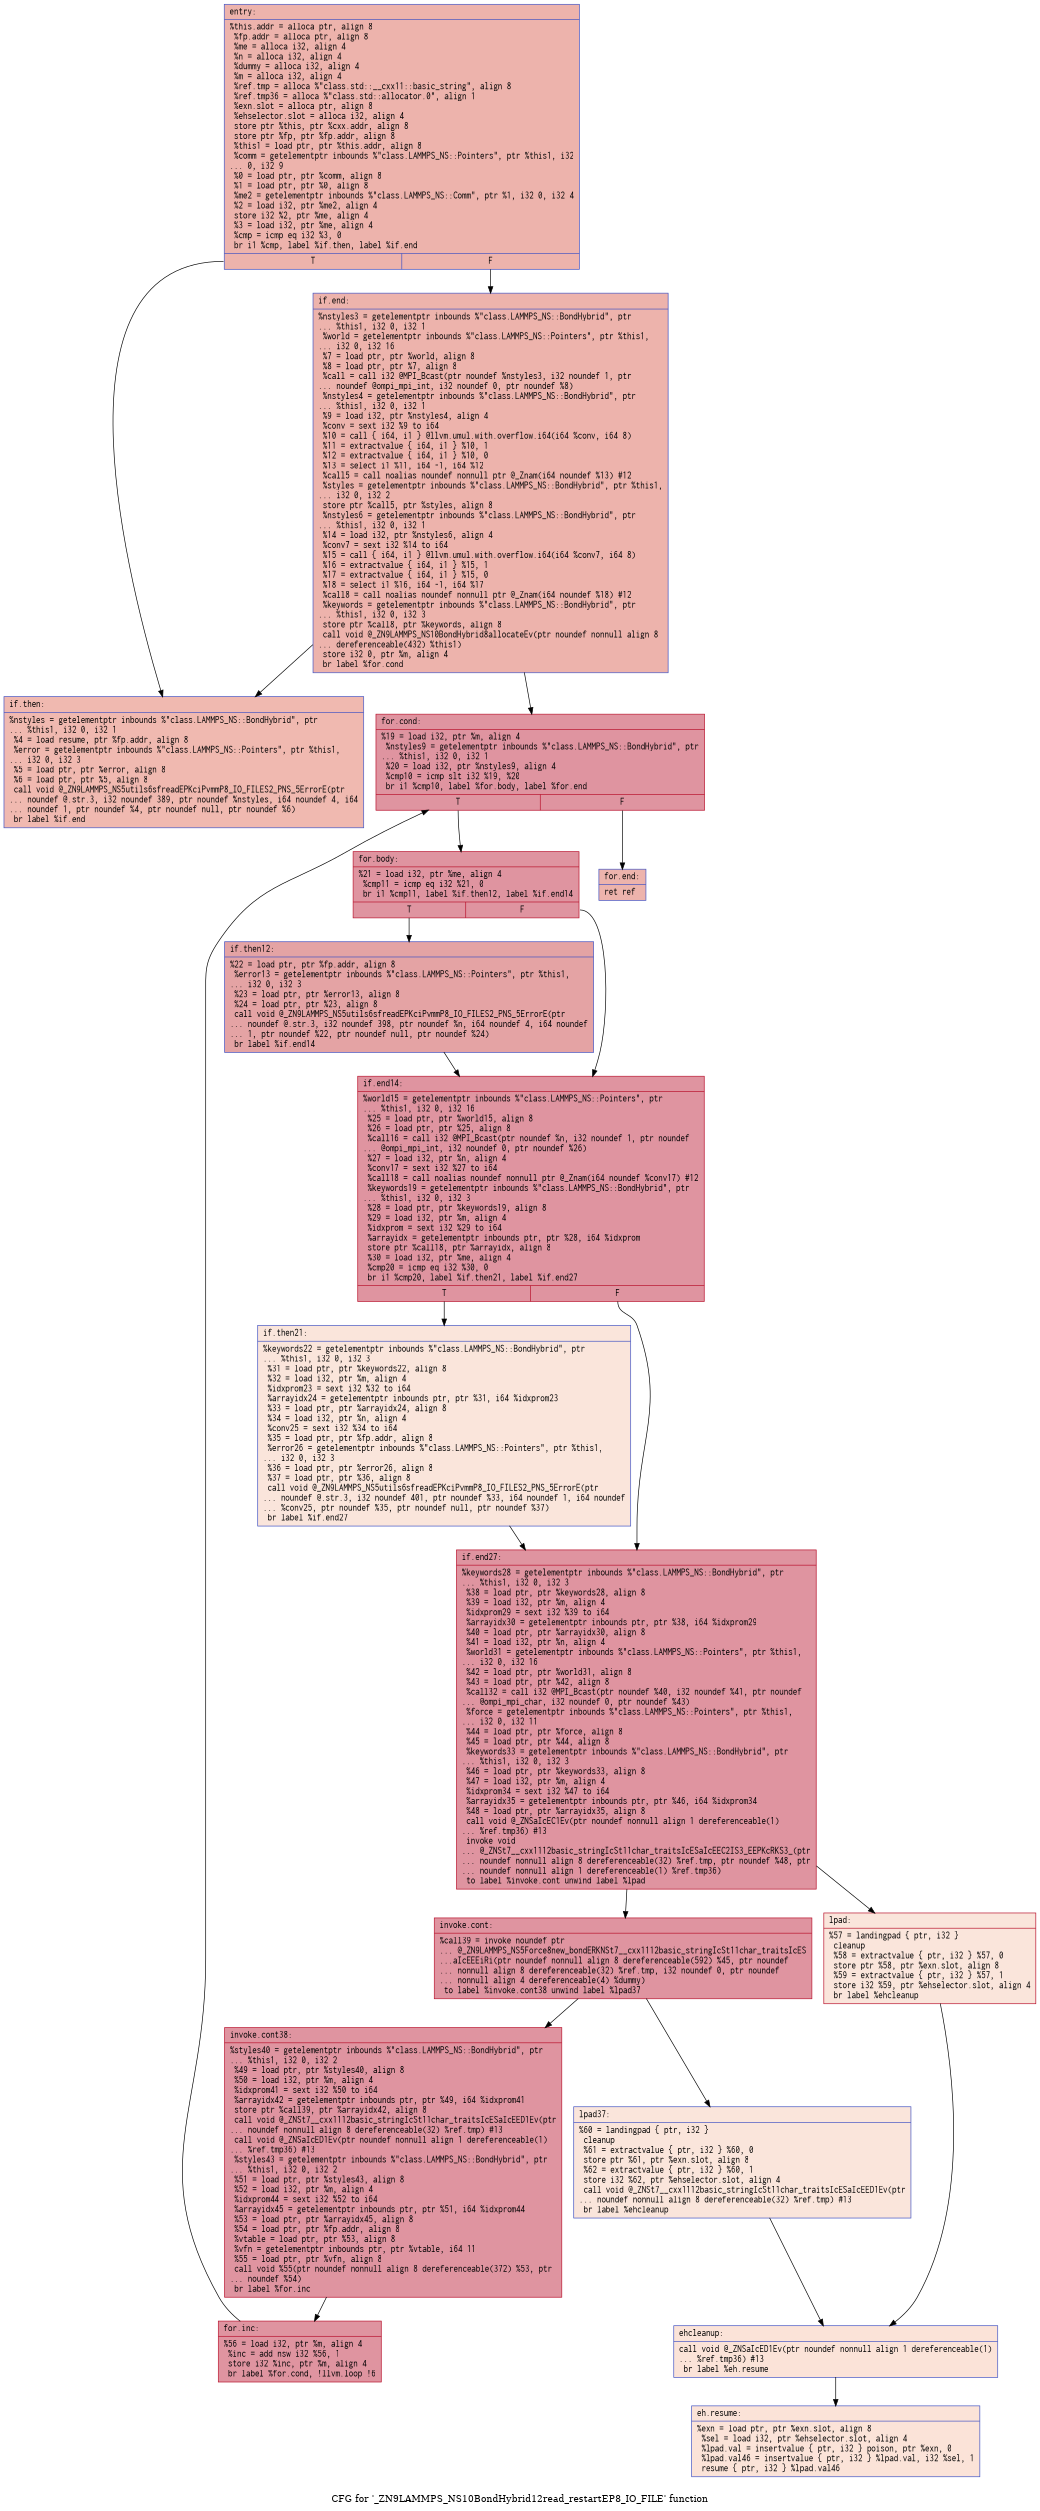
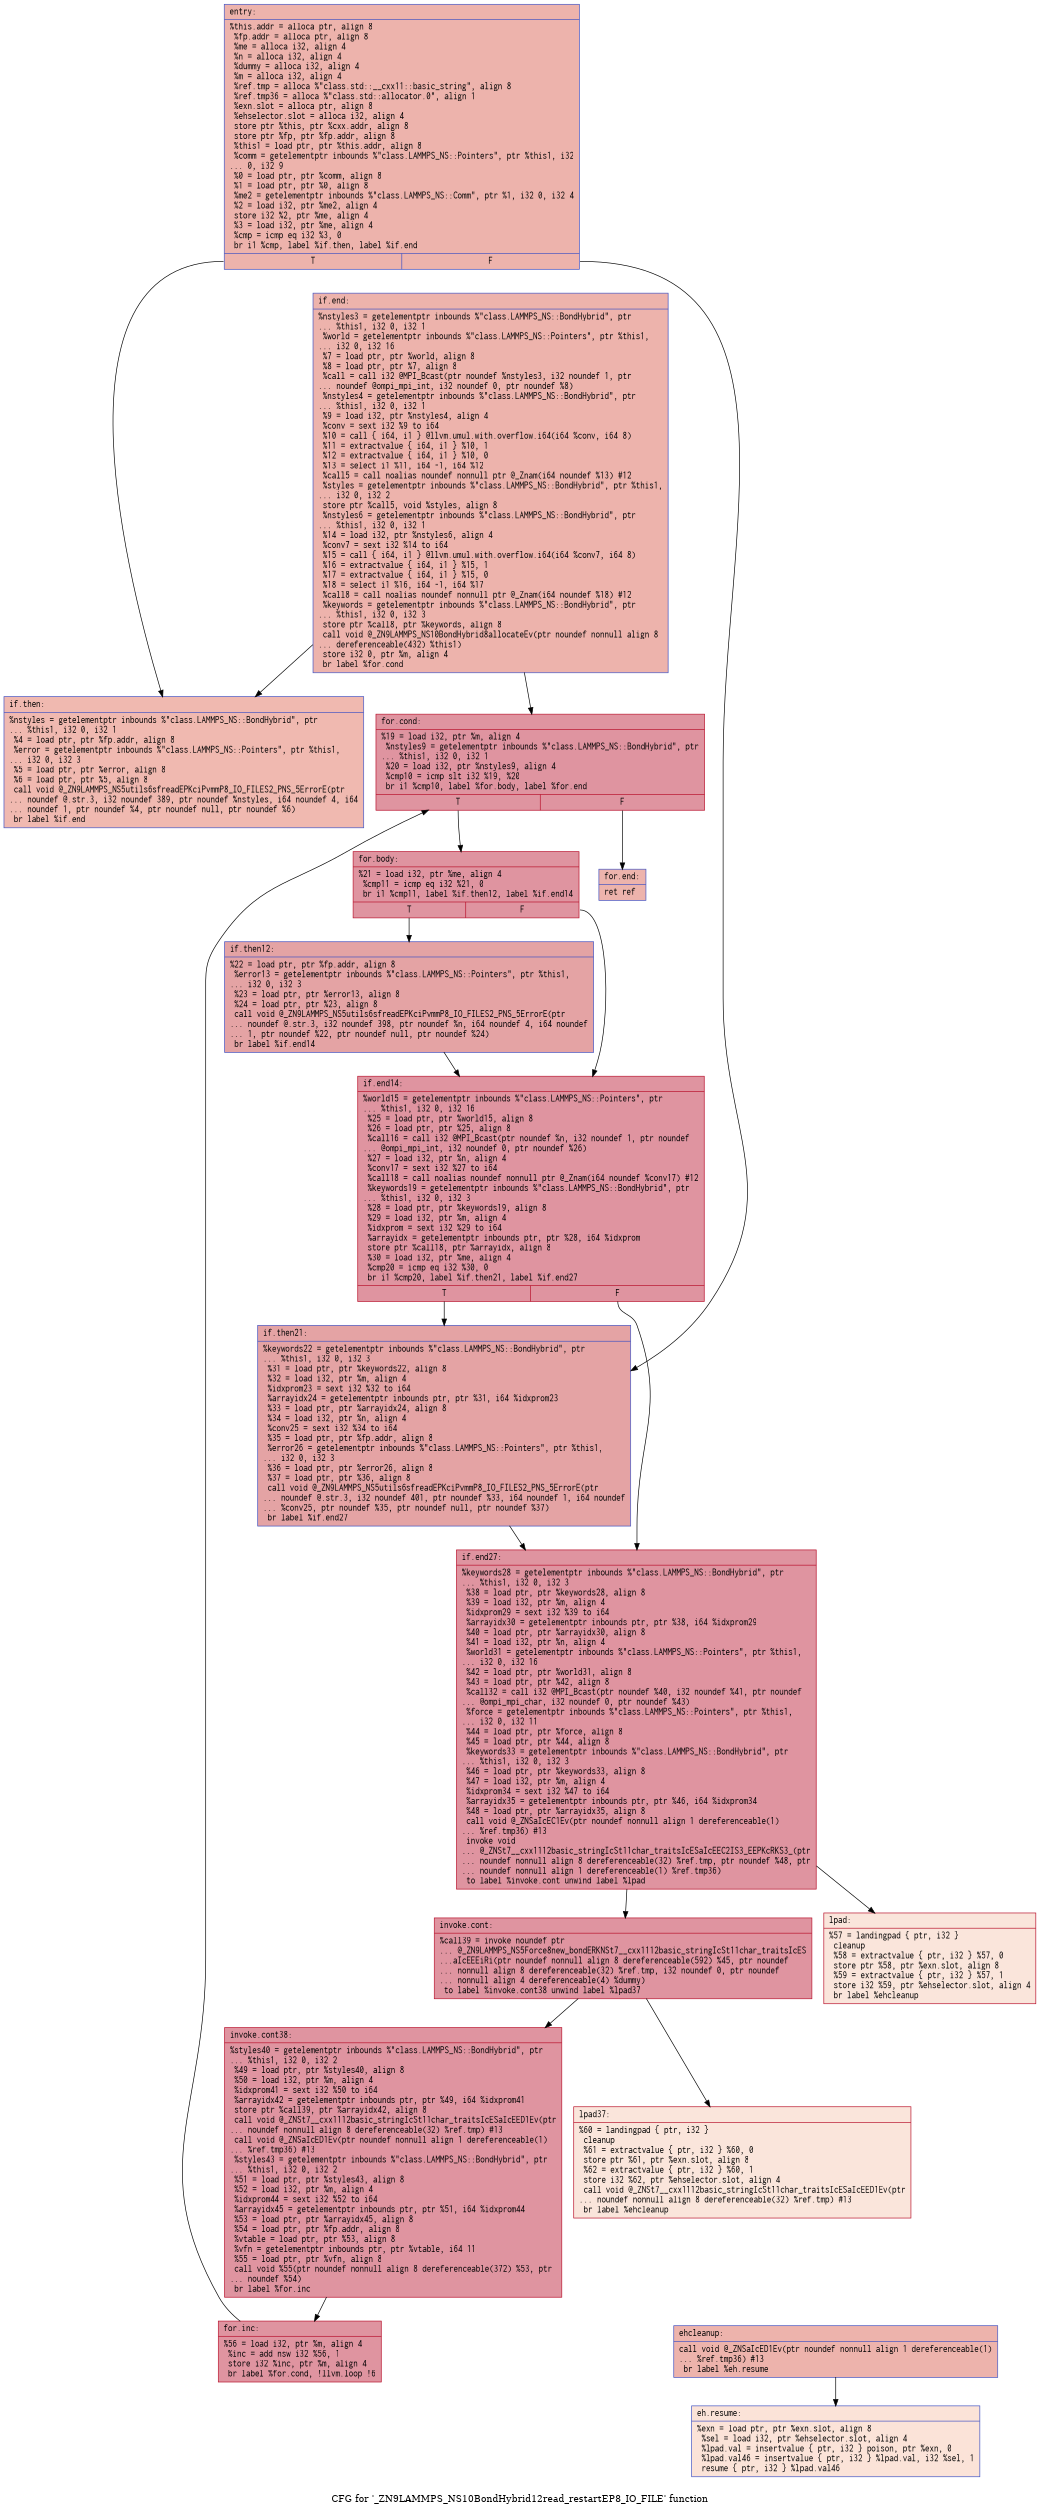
(491, 278) -> (723, 789)
(406, 505) -> (408, 505)
(99, 740) -> (92, 740)
(444, 1426) -> (444, 1426)
(742, 2162) -> (742, 2162)
(952, 2169) -> none
(795, 2269) -> none
(836, 2352) -> (836, 2352)
